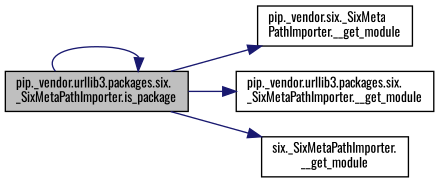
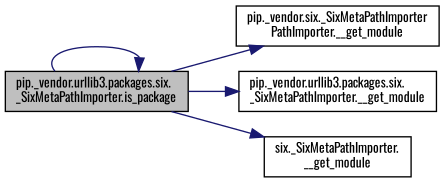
(335, 26) -> (338, 26)
